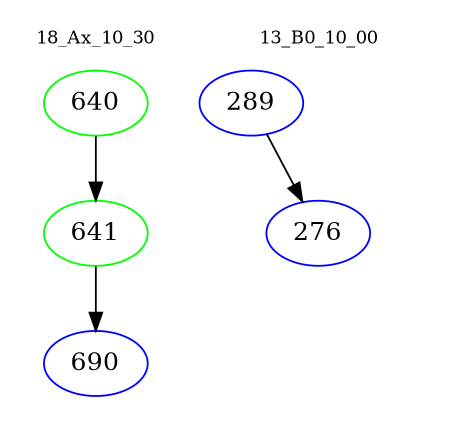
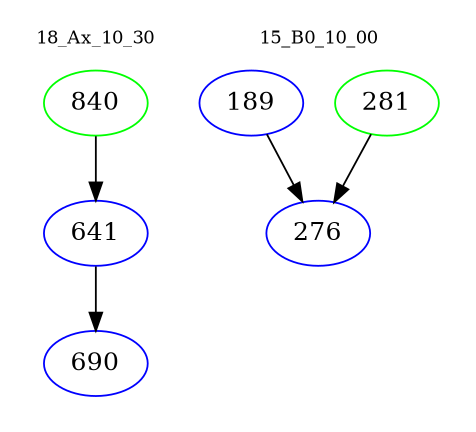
(319, 39) -> (319, 39)
(96, 103) -> (96, 103)
(251, 103) -> (251, 103)
none -> (387, 103)
(96, 233) -> (96, 233)
